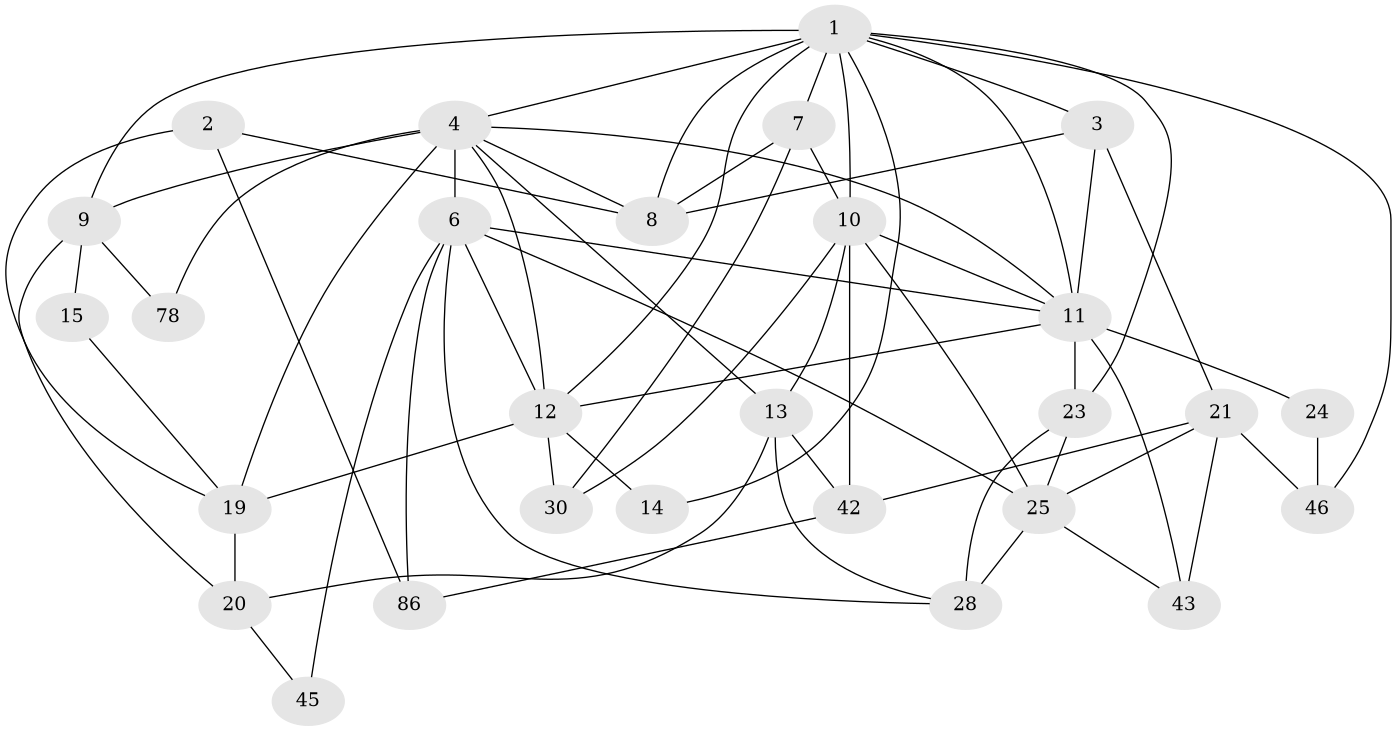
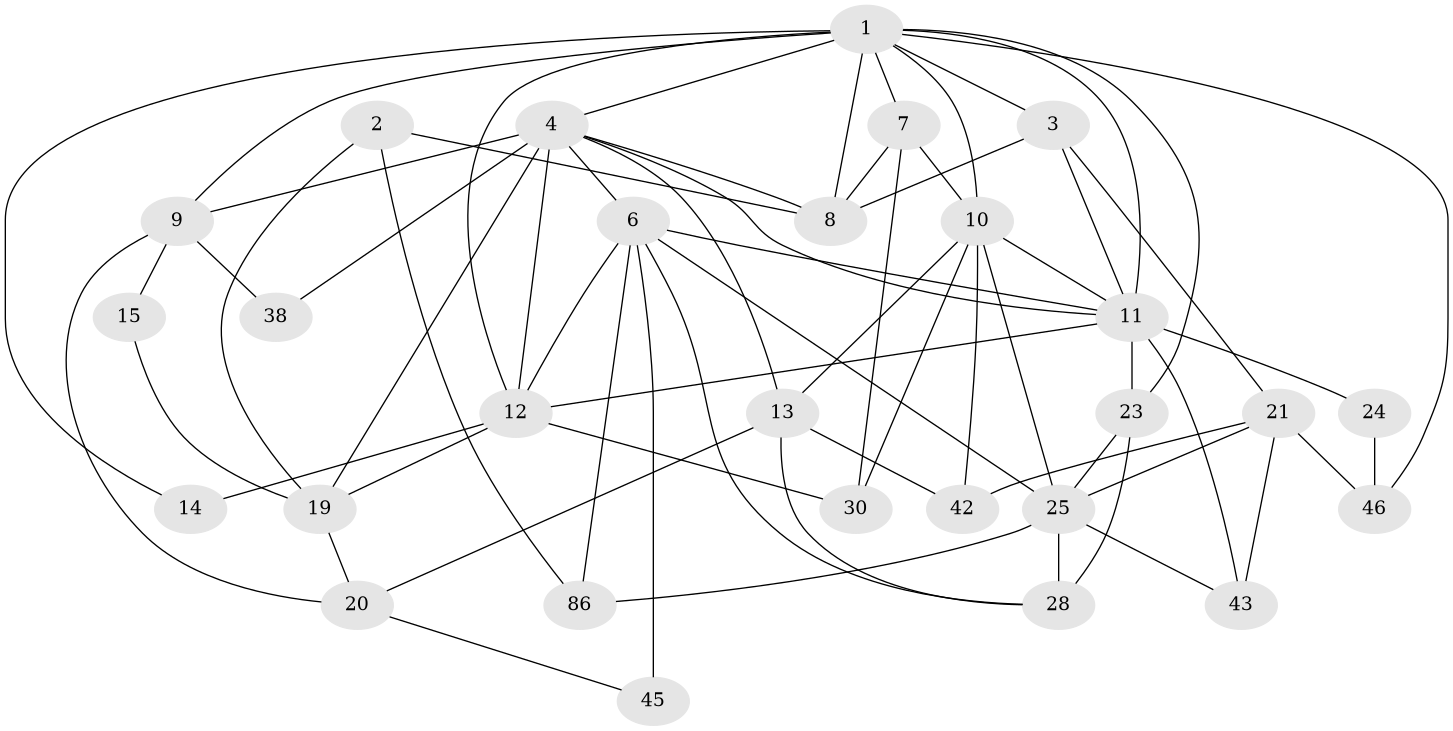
(168, 317) -> (276, 317)
(630, 558) -> (826, 576)
